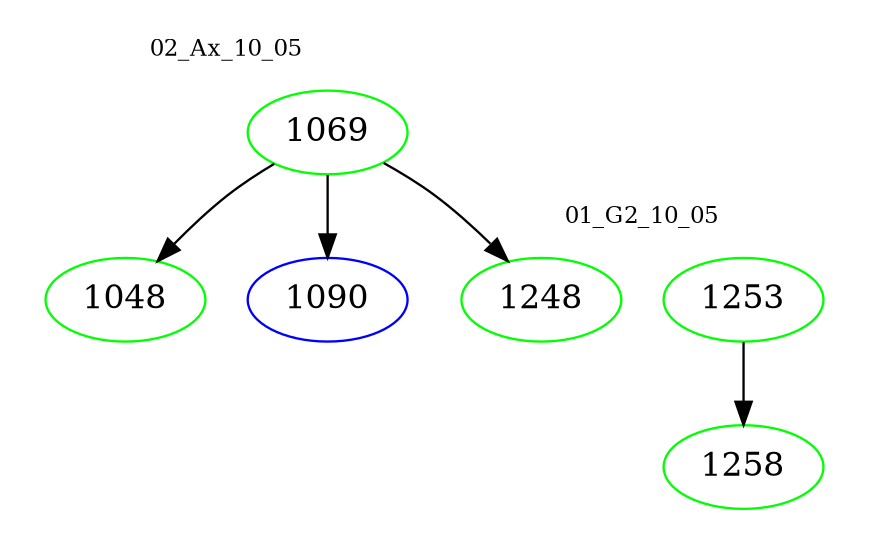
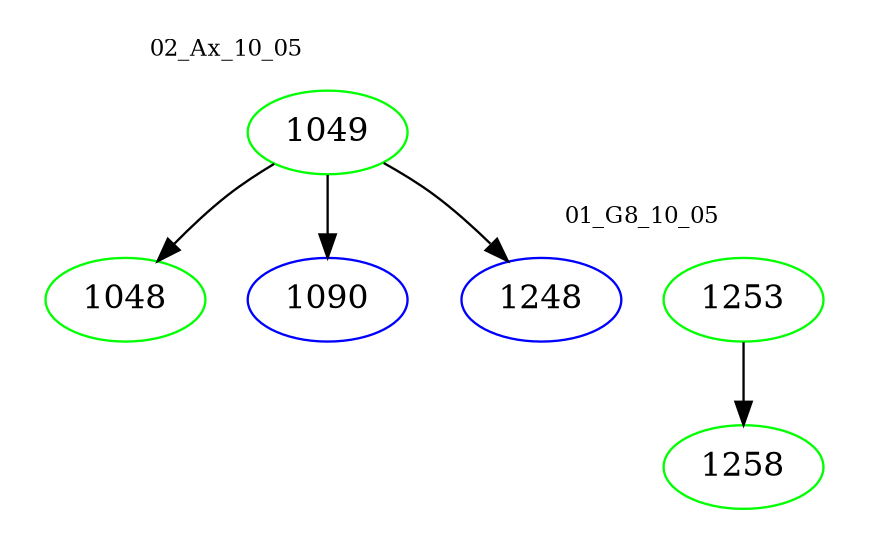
(328, 132) -> (328, 132)
(642, 217) -> (642, 217)
(541, 300) -> (541, 300)
